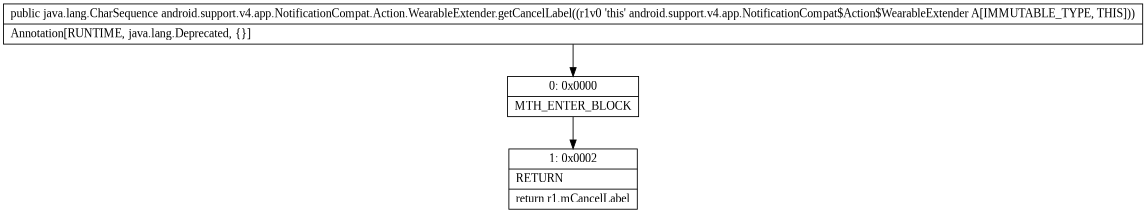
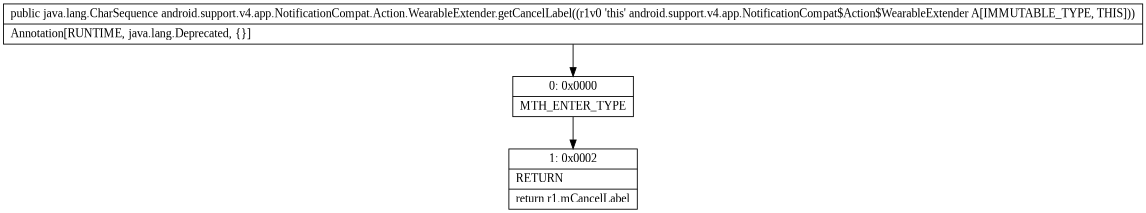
(573, 106) -> (573, 106)
